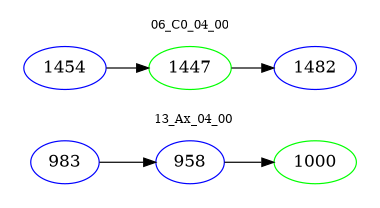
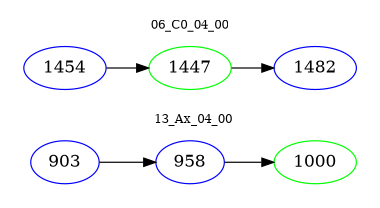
(65, 162) -> (65, 162)
